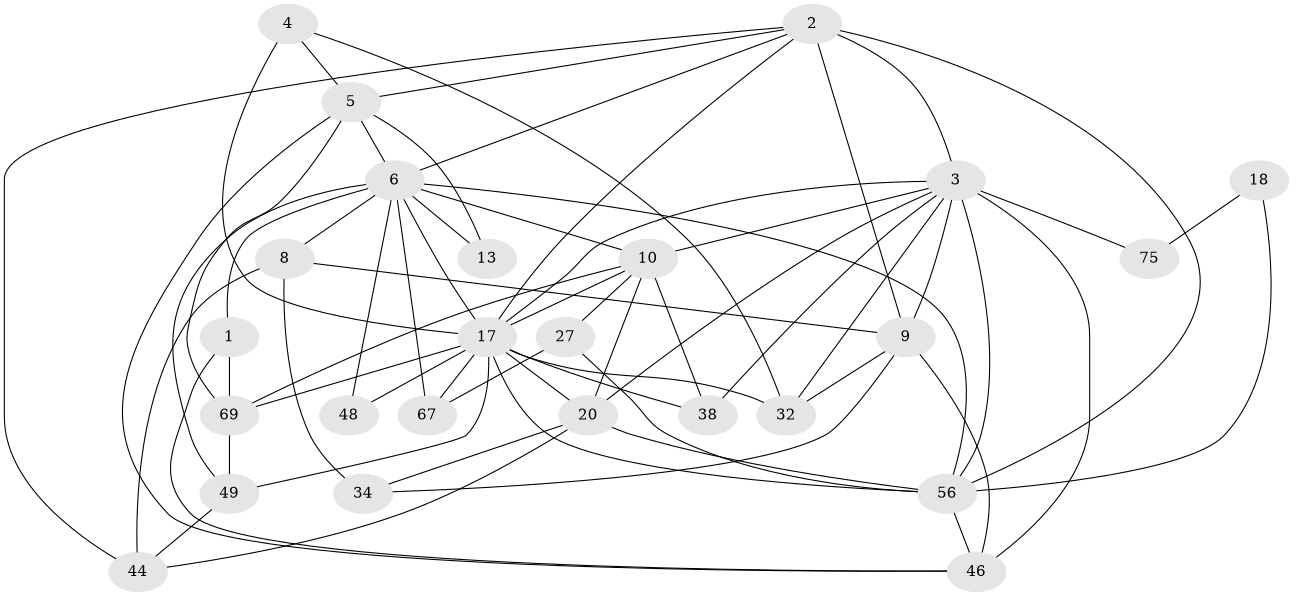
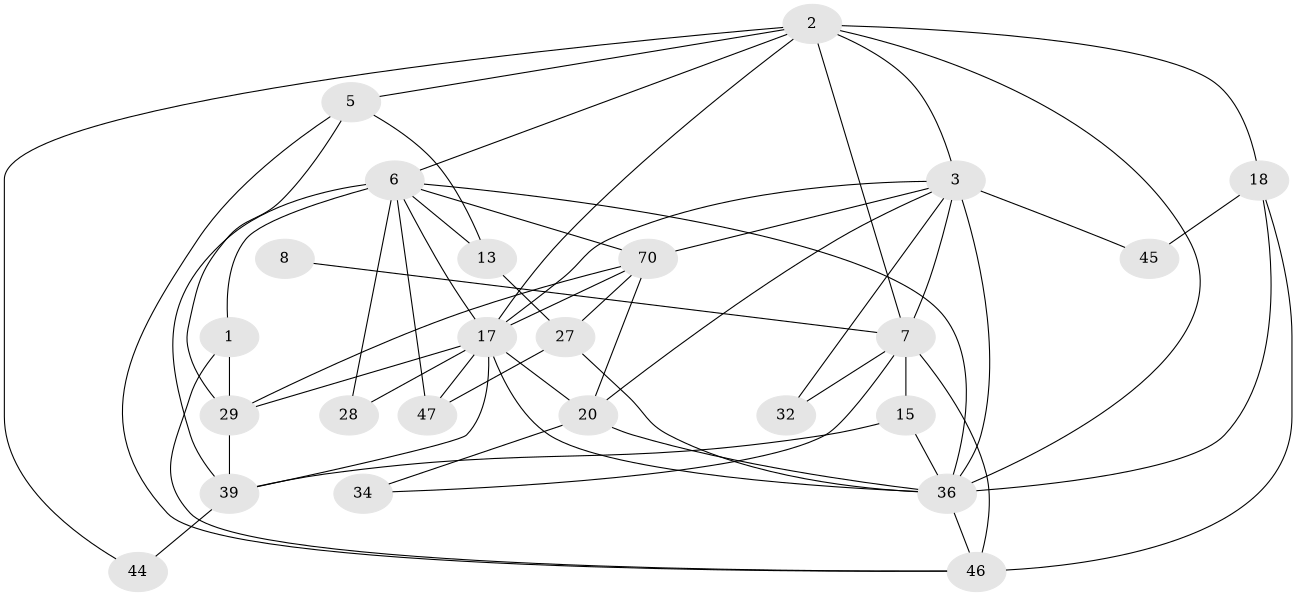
(288, 24) -> none
none -> (1076, 44)
(373, 141) -> none
(340, 220) -> none
(648, 259) -> (648, 259)
(1149, 259) -> (1149, 259)
none -> (526, 298)
(906, 337) -> (906, 337)
(1090, 369) -> (1269, 478)
(291, 375) -> none
(624, 375) -> none
(157, 389) -> none
(229, 415) -> (229, 415)
(349, 415) -> (349, 415)
(427, 415) -> (427, 415)
(708, 415) -> none
none -> (906, 415)
(229, 494) -> (229, 494)
(947, 494) -> (947, 494)
(376, 522) -> none
